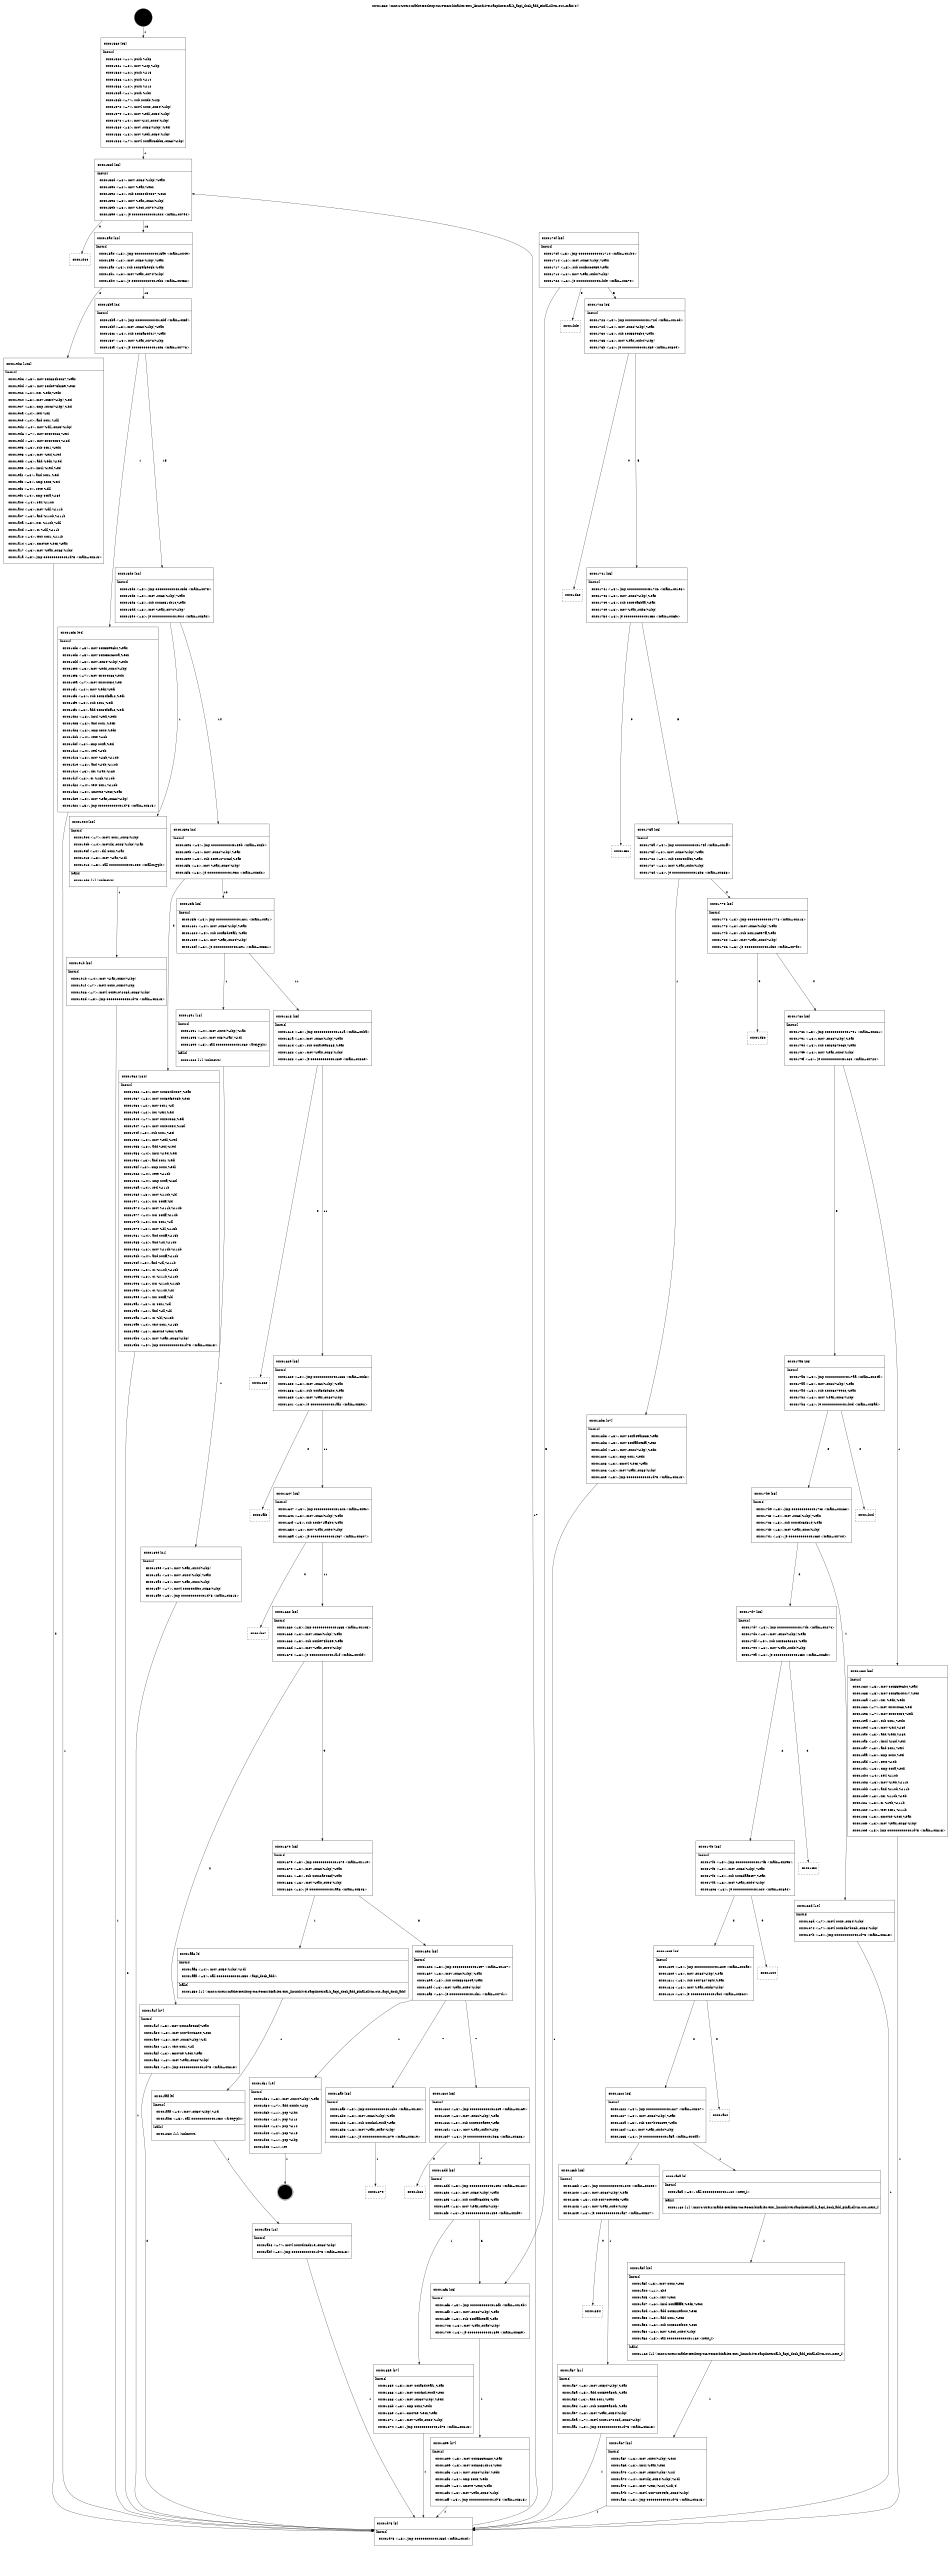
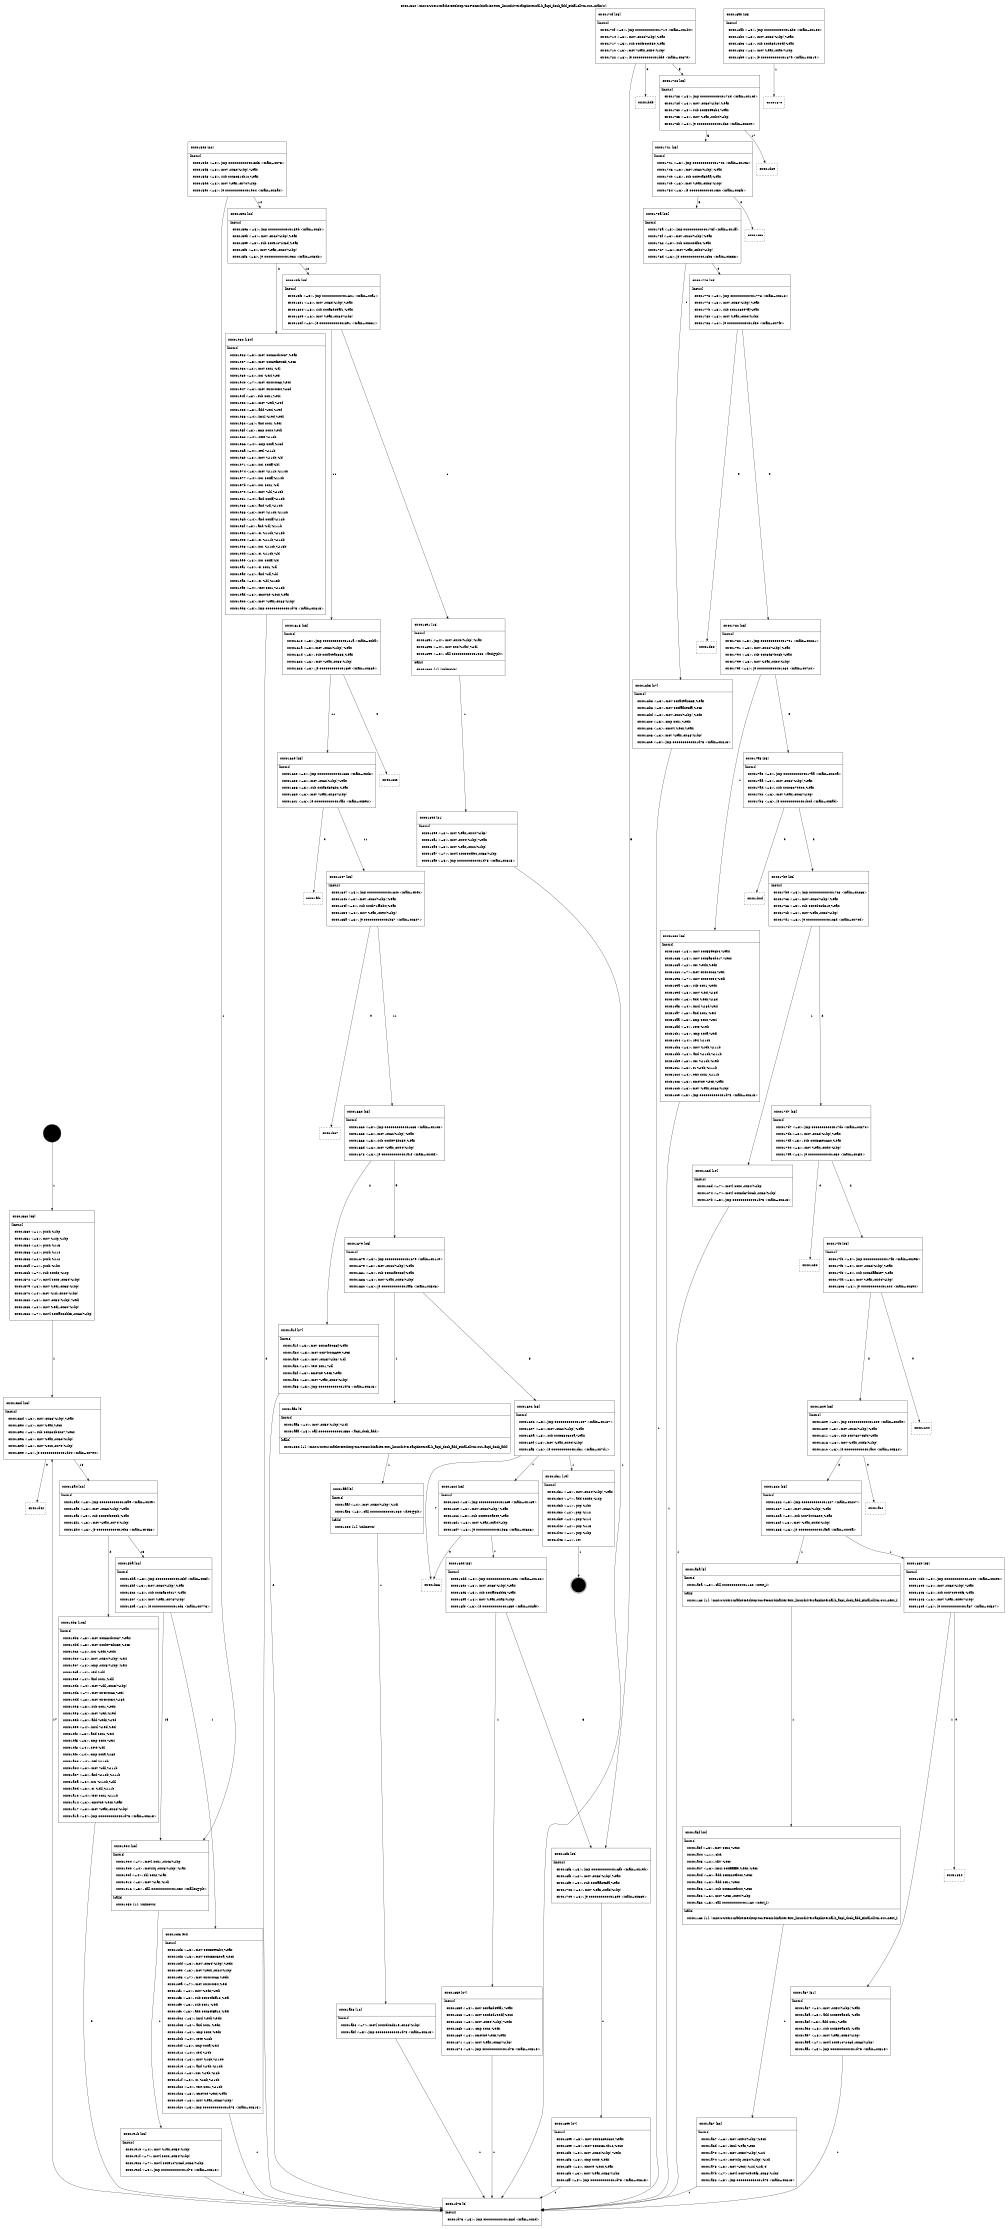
(154, 460) -> (162, 1725)
(628, 461) -> (753, 136)
(420, 2043) -> (430, 1479)
